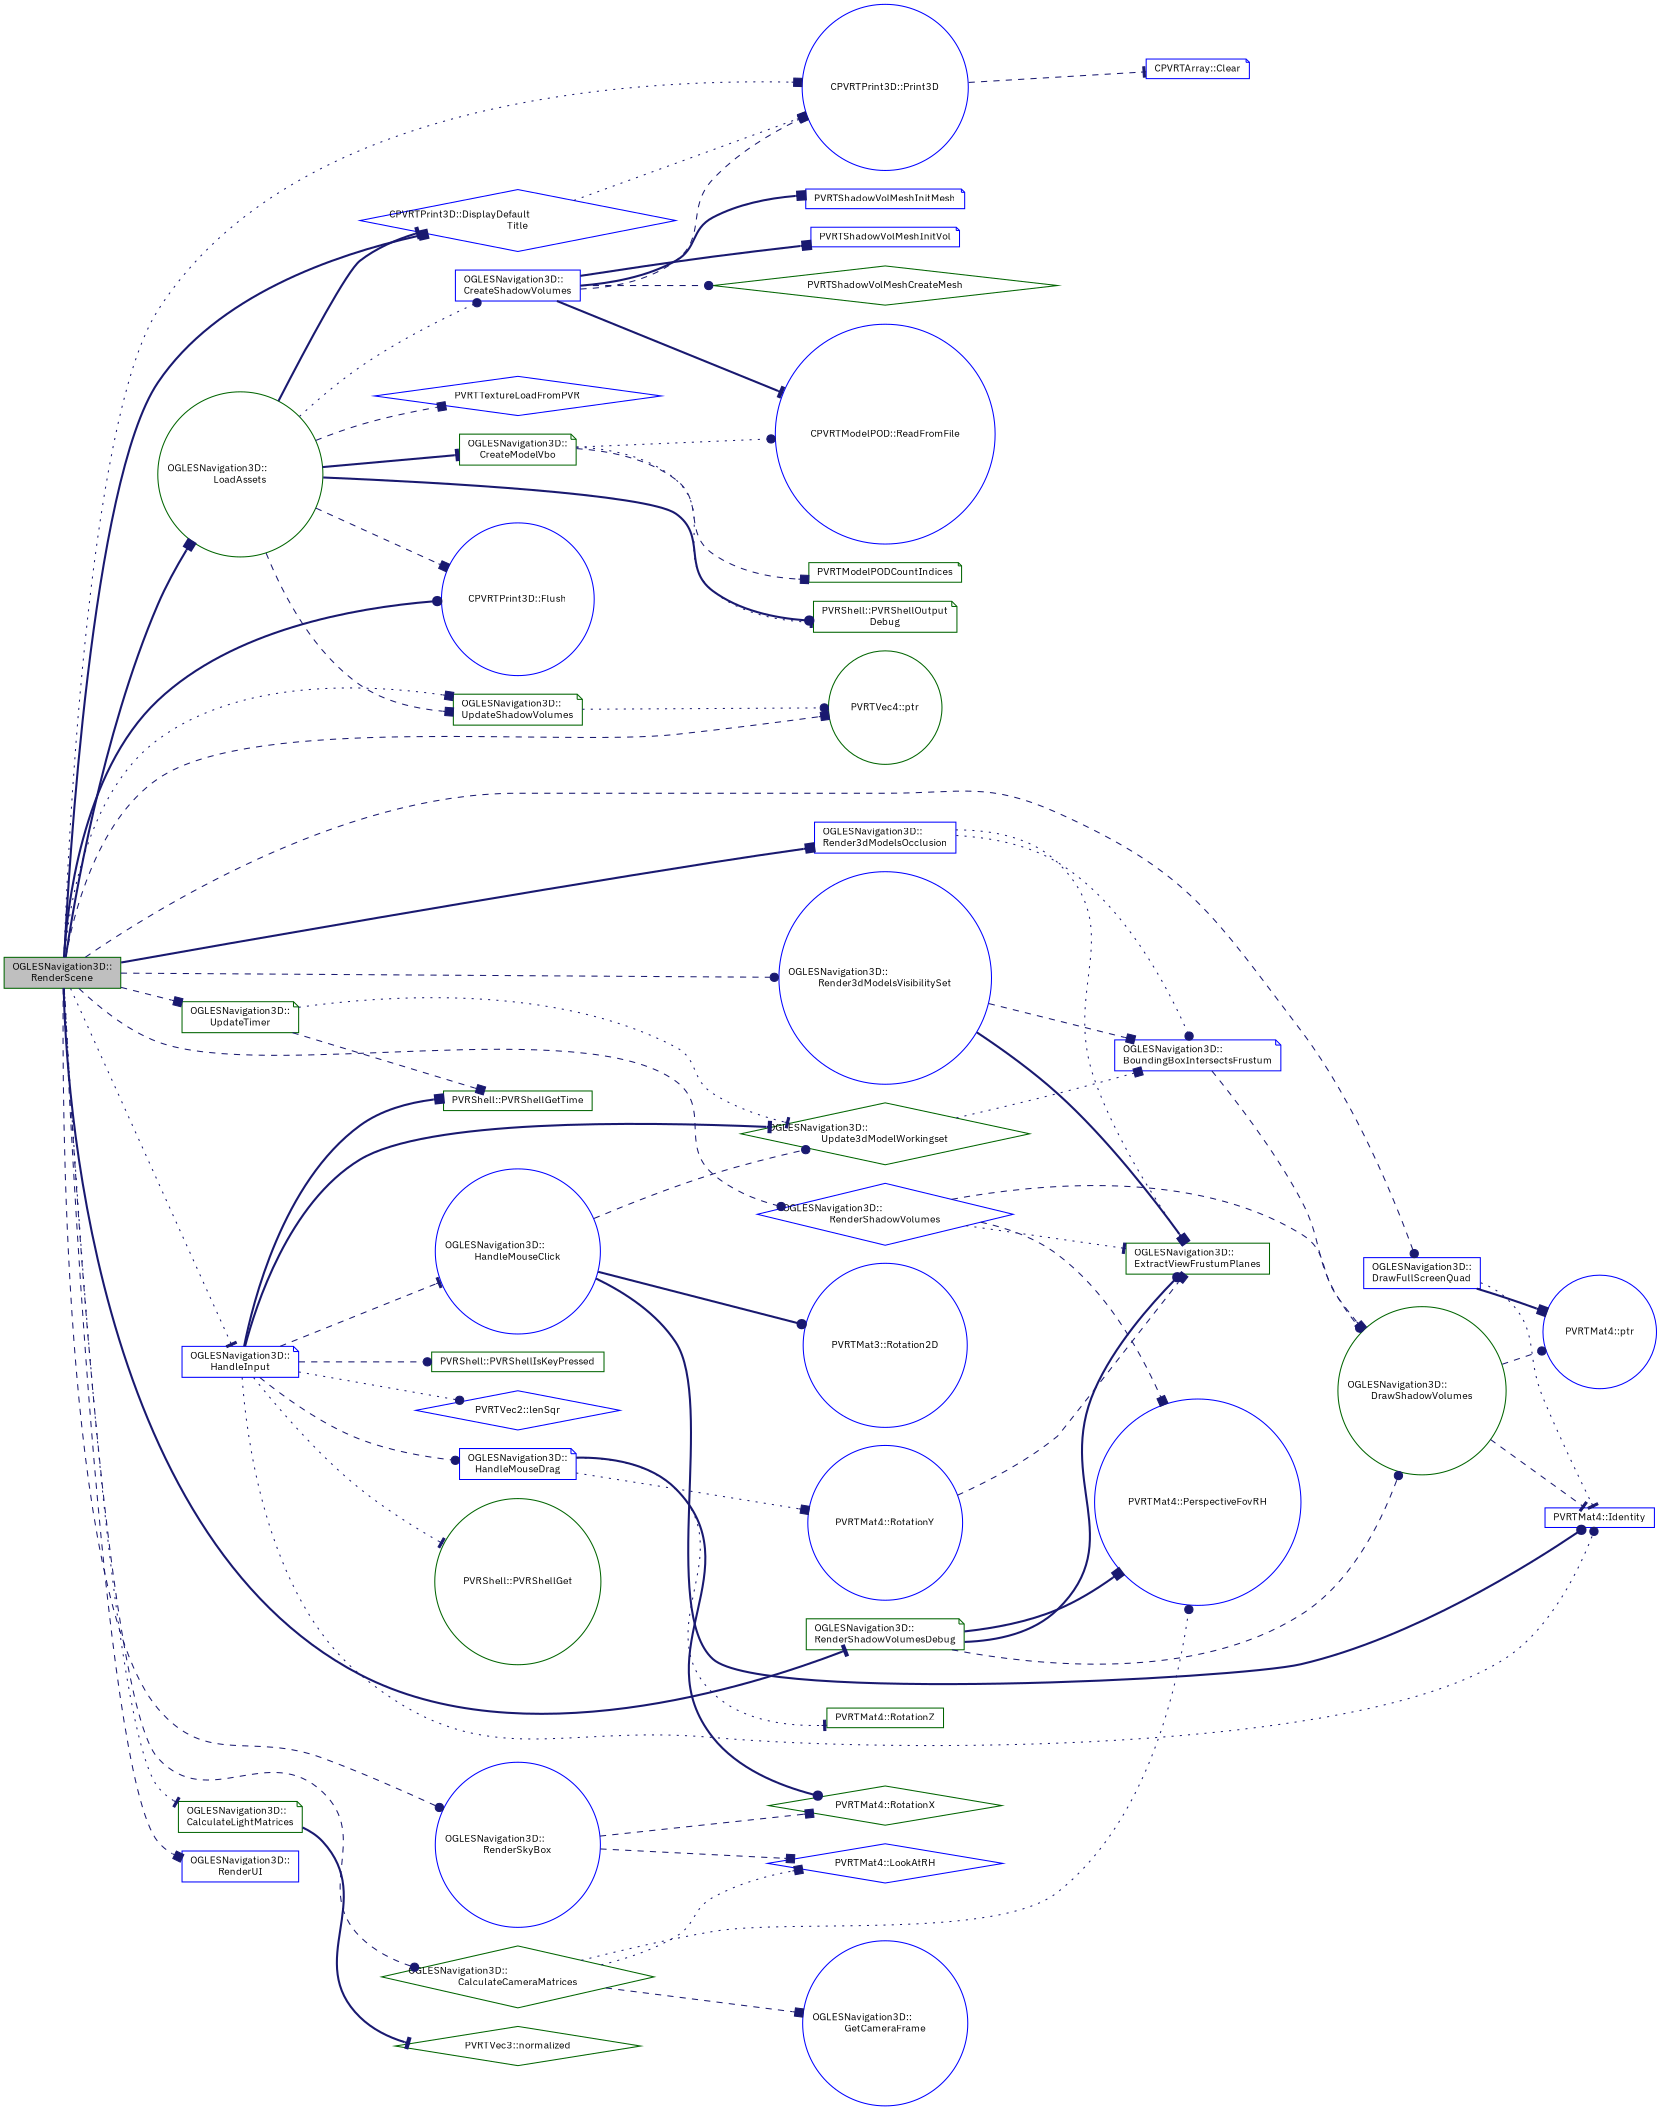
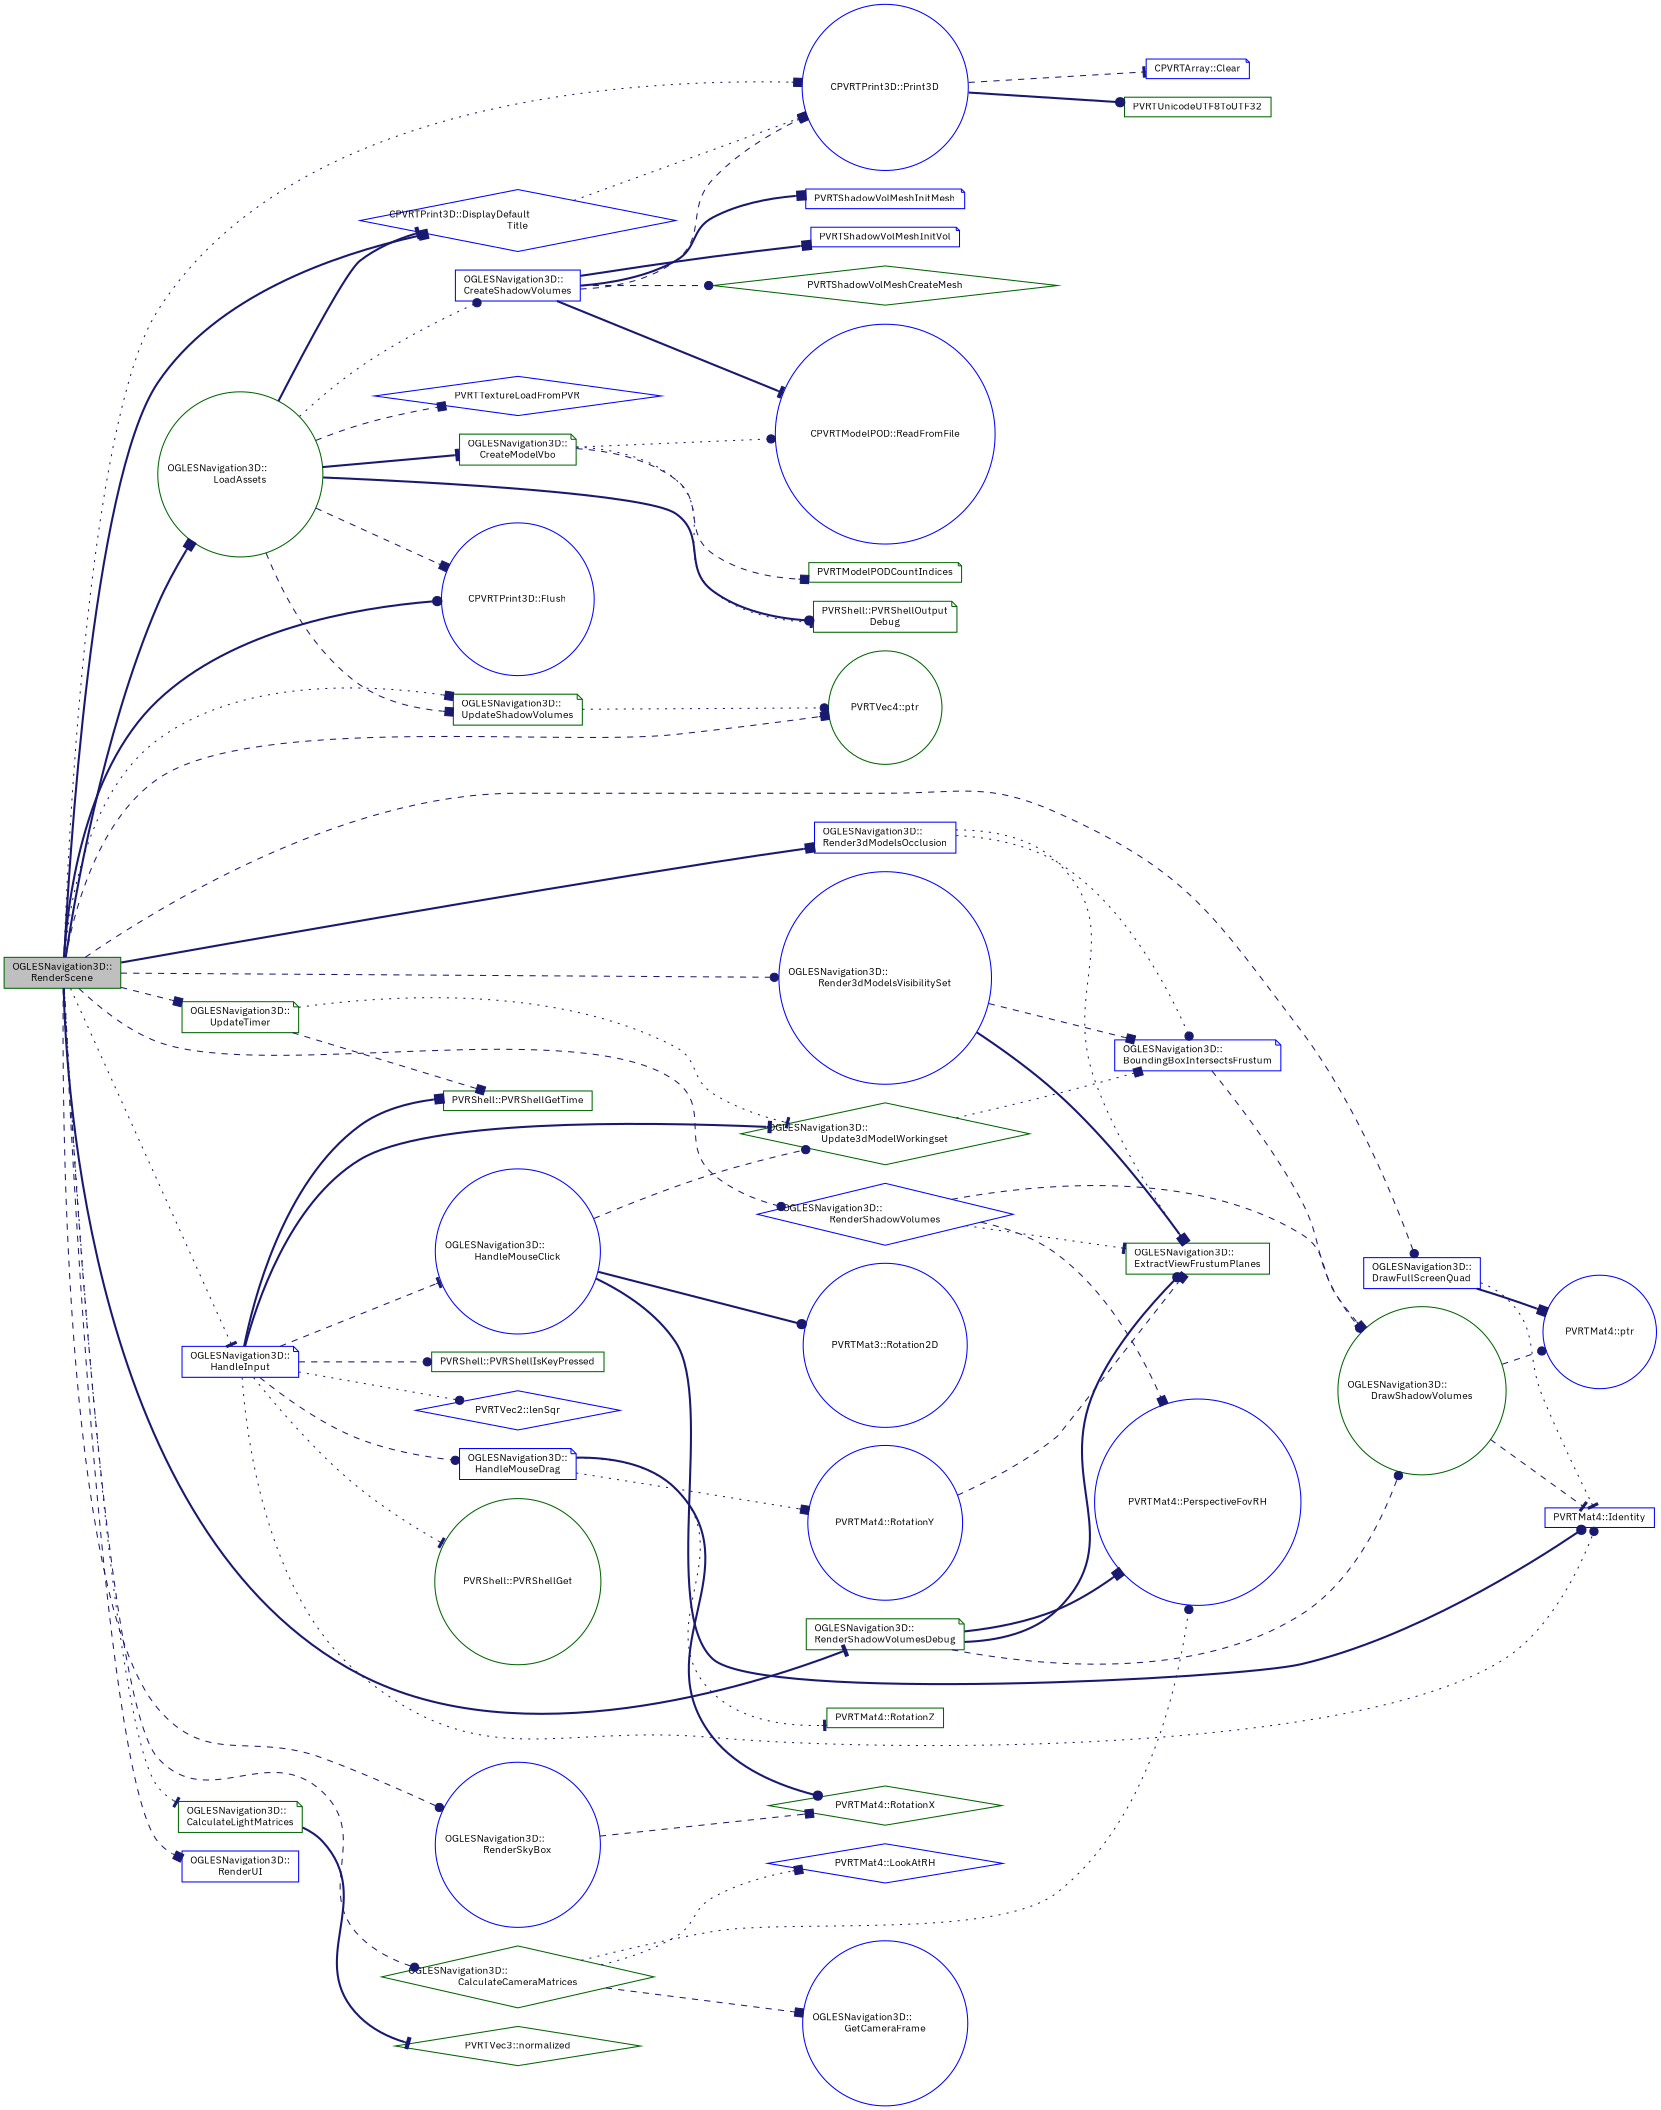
none -> (1198, 107)
(692, 1854) -> none
